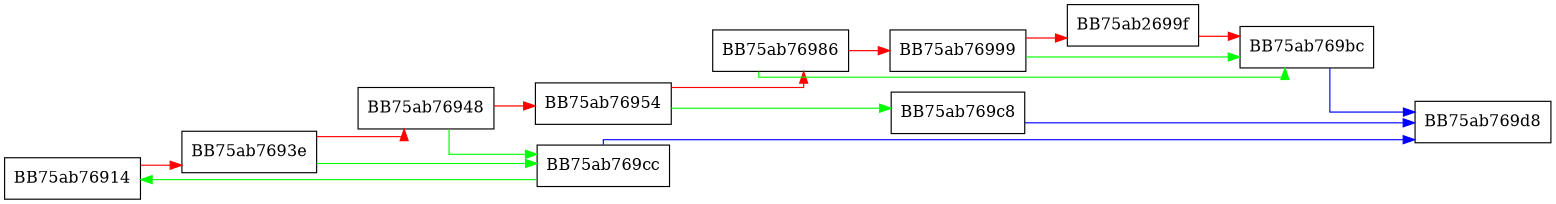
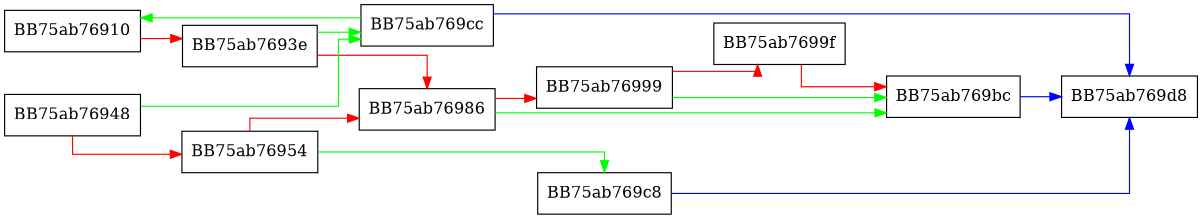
(1133, 25) -> (779, 44)
(361, 137) -> (383, 55)
(73, 178) -> (73, 31)
